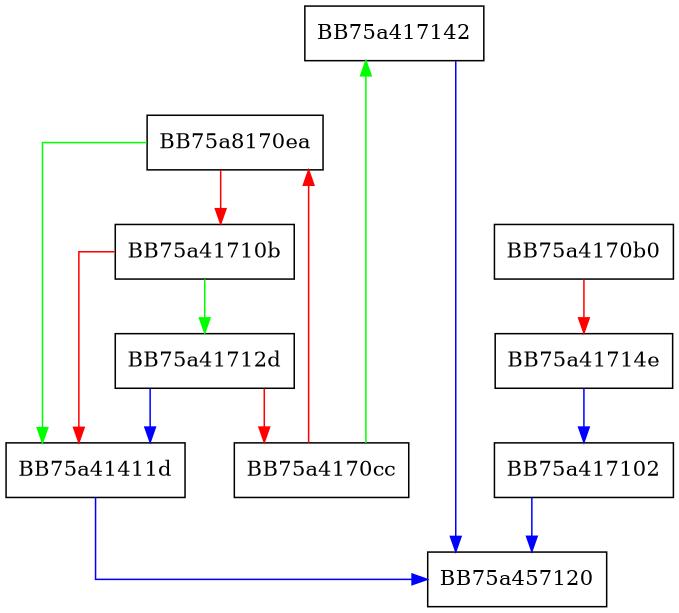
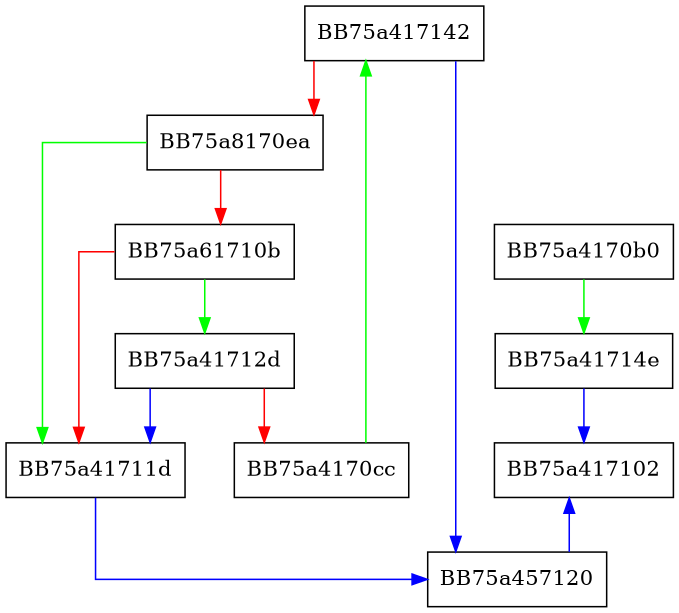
(205, 252) -> (205, 252)
(584, 299) -> (584, 299)
(309, 314) -> (314, 80)
(96, 470) -> (96, 470)
(532, 517) -> (569, 533)
